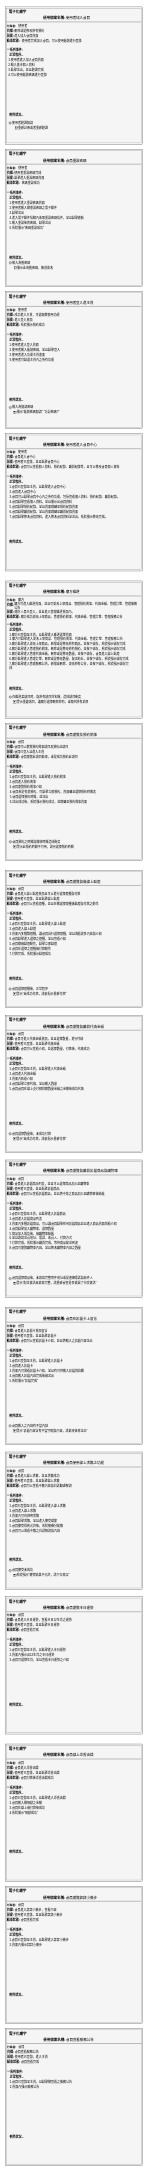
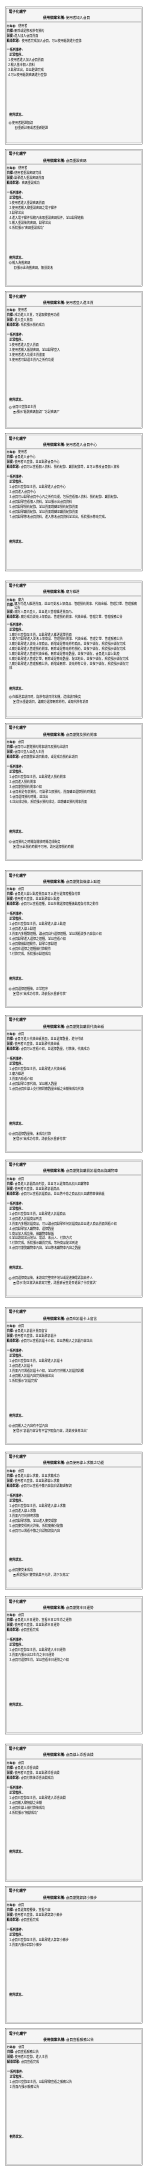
(23, 406) -> (24, 406)
(23, 1074) -> (17, 1074)
(36, 1911) -> (33, 1911)
